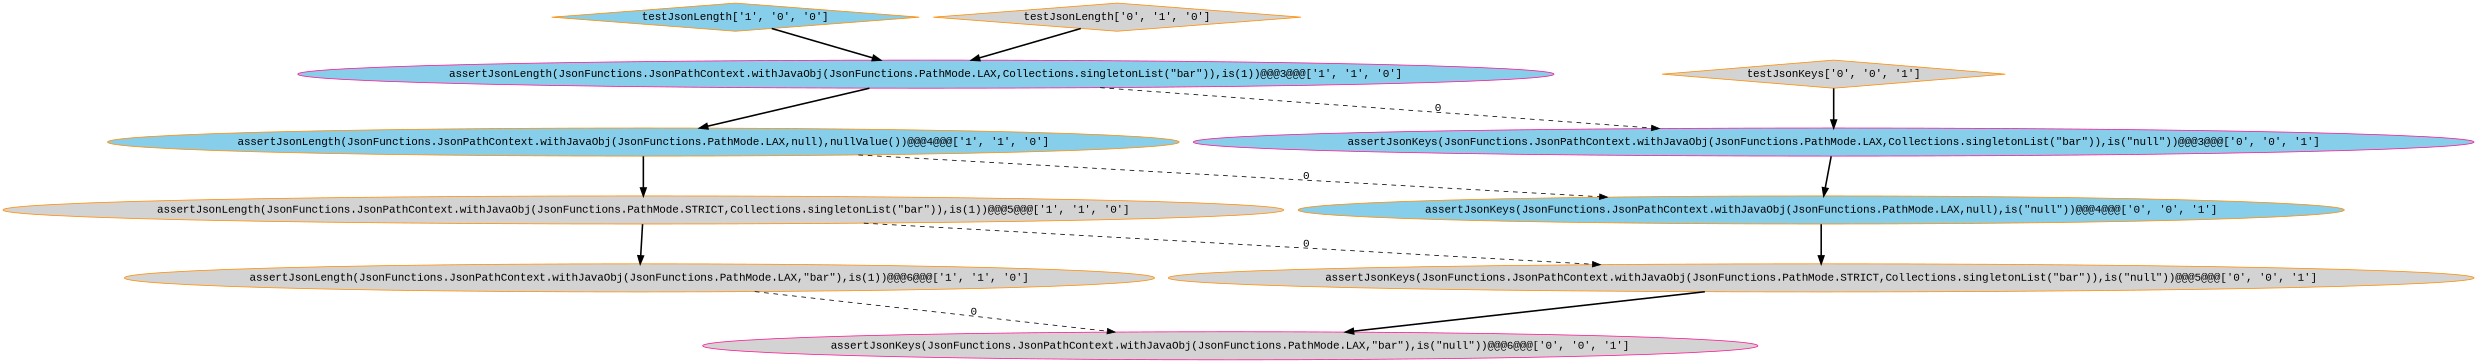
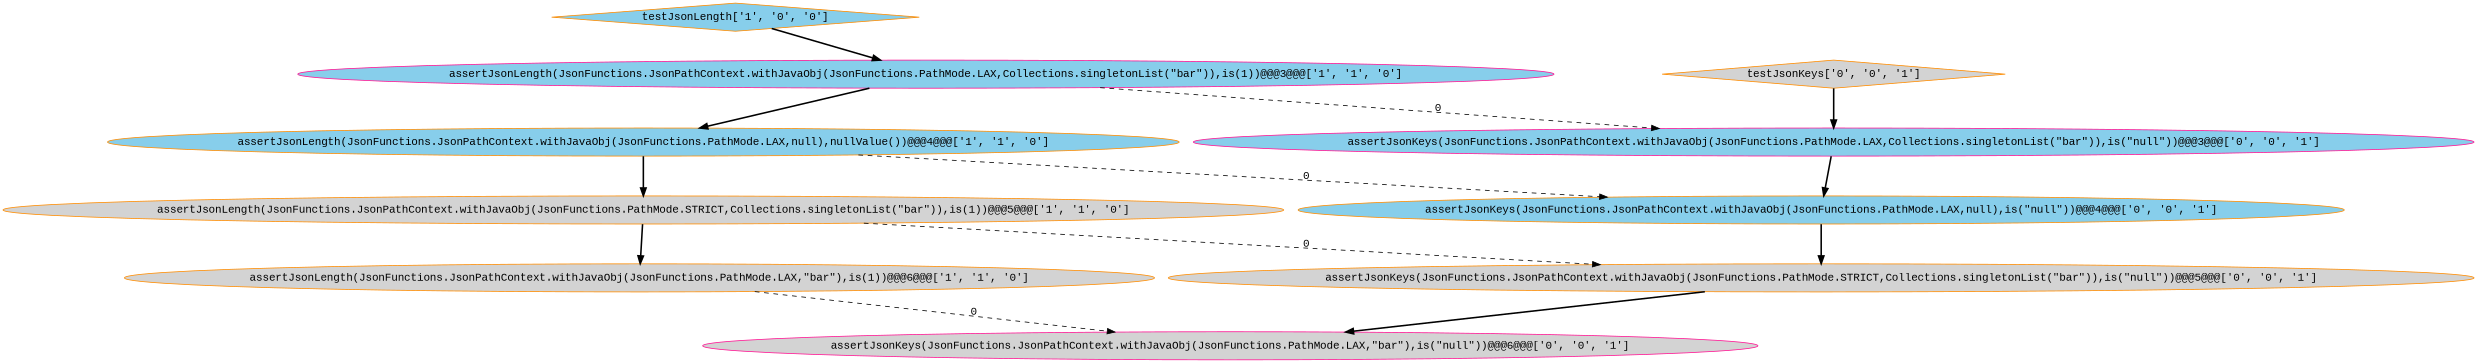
(1117, 17) -> none
